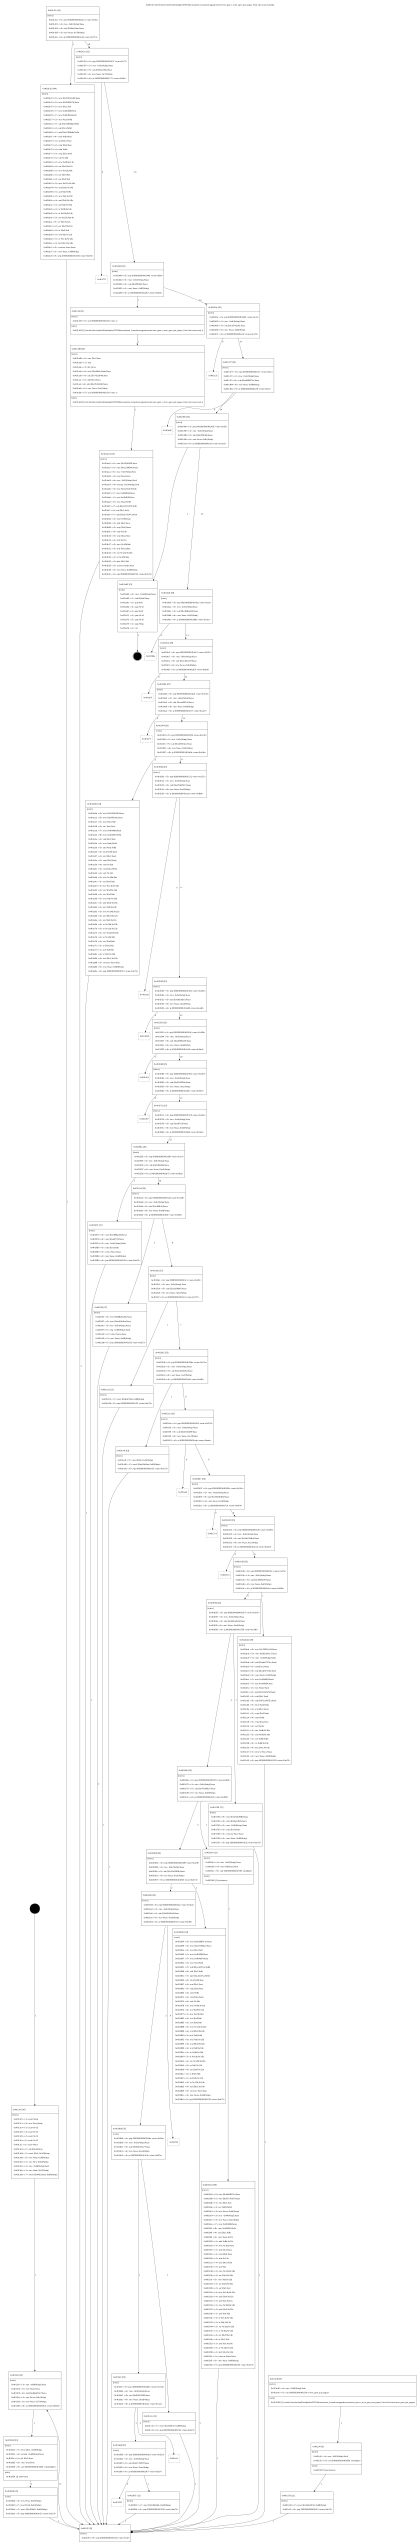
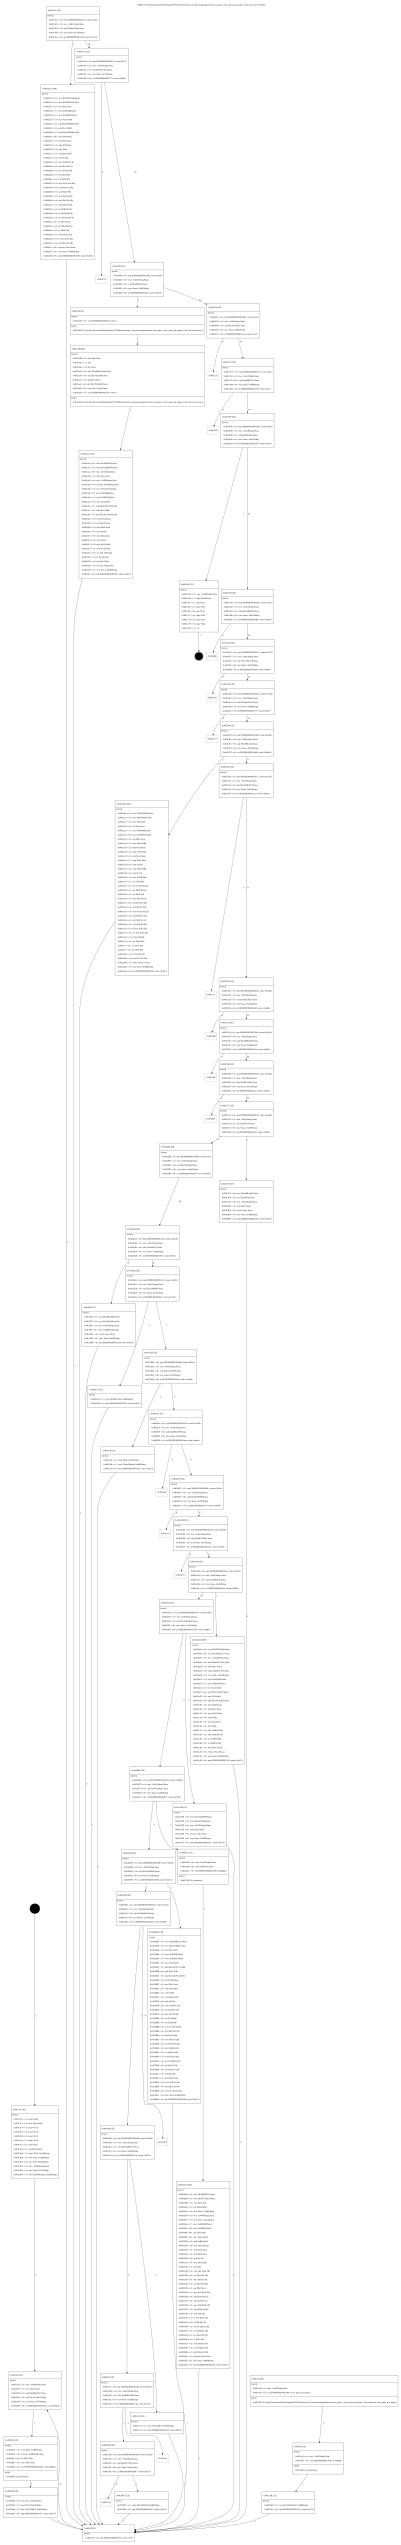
(124, 1198) -> (246, 1157)
